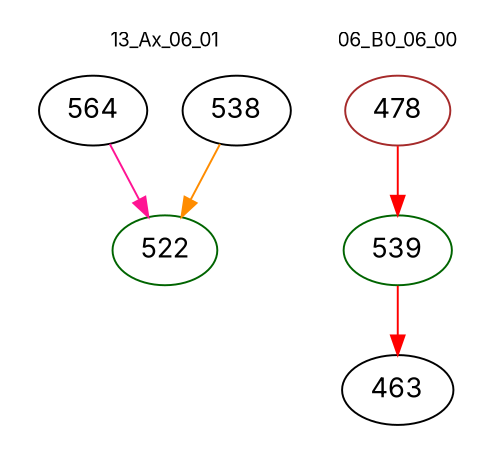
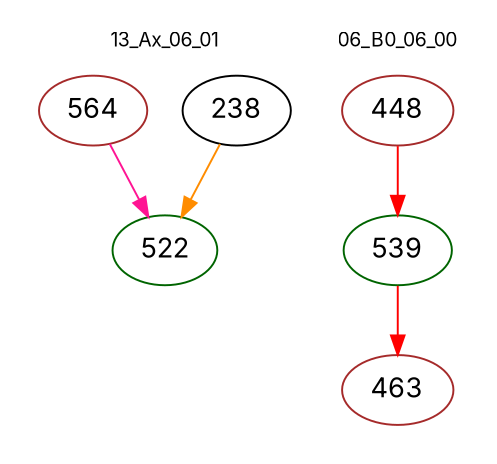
(93, 111) -> (93, 111)
(237, 111) -> (237, 111)
(398, 111) -> (398, 111)
(398, 390) -> (398, 390)
